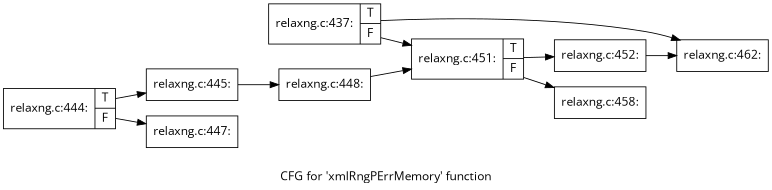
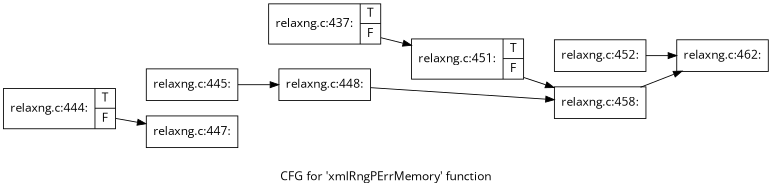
(527, 20) -> (657, 81)
(535, 57) -> none
(387, 74) -> (458, 93)
(127, 97) -> none
